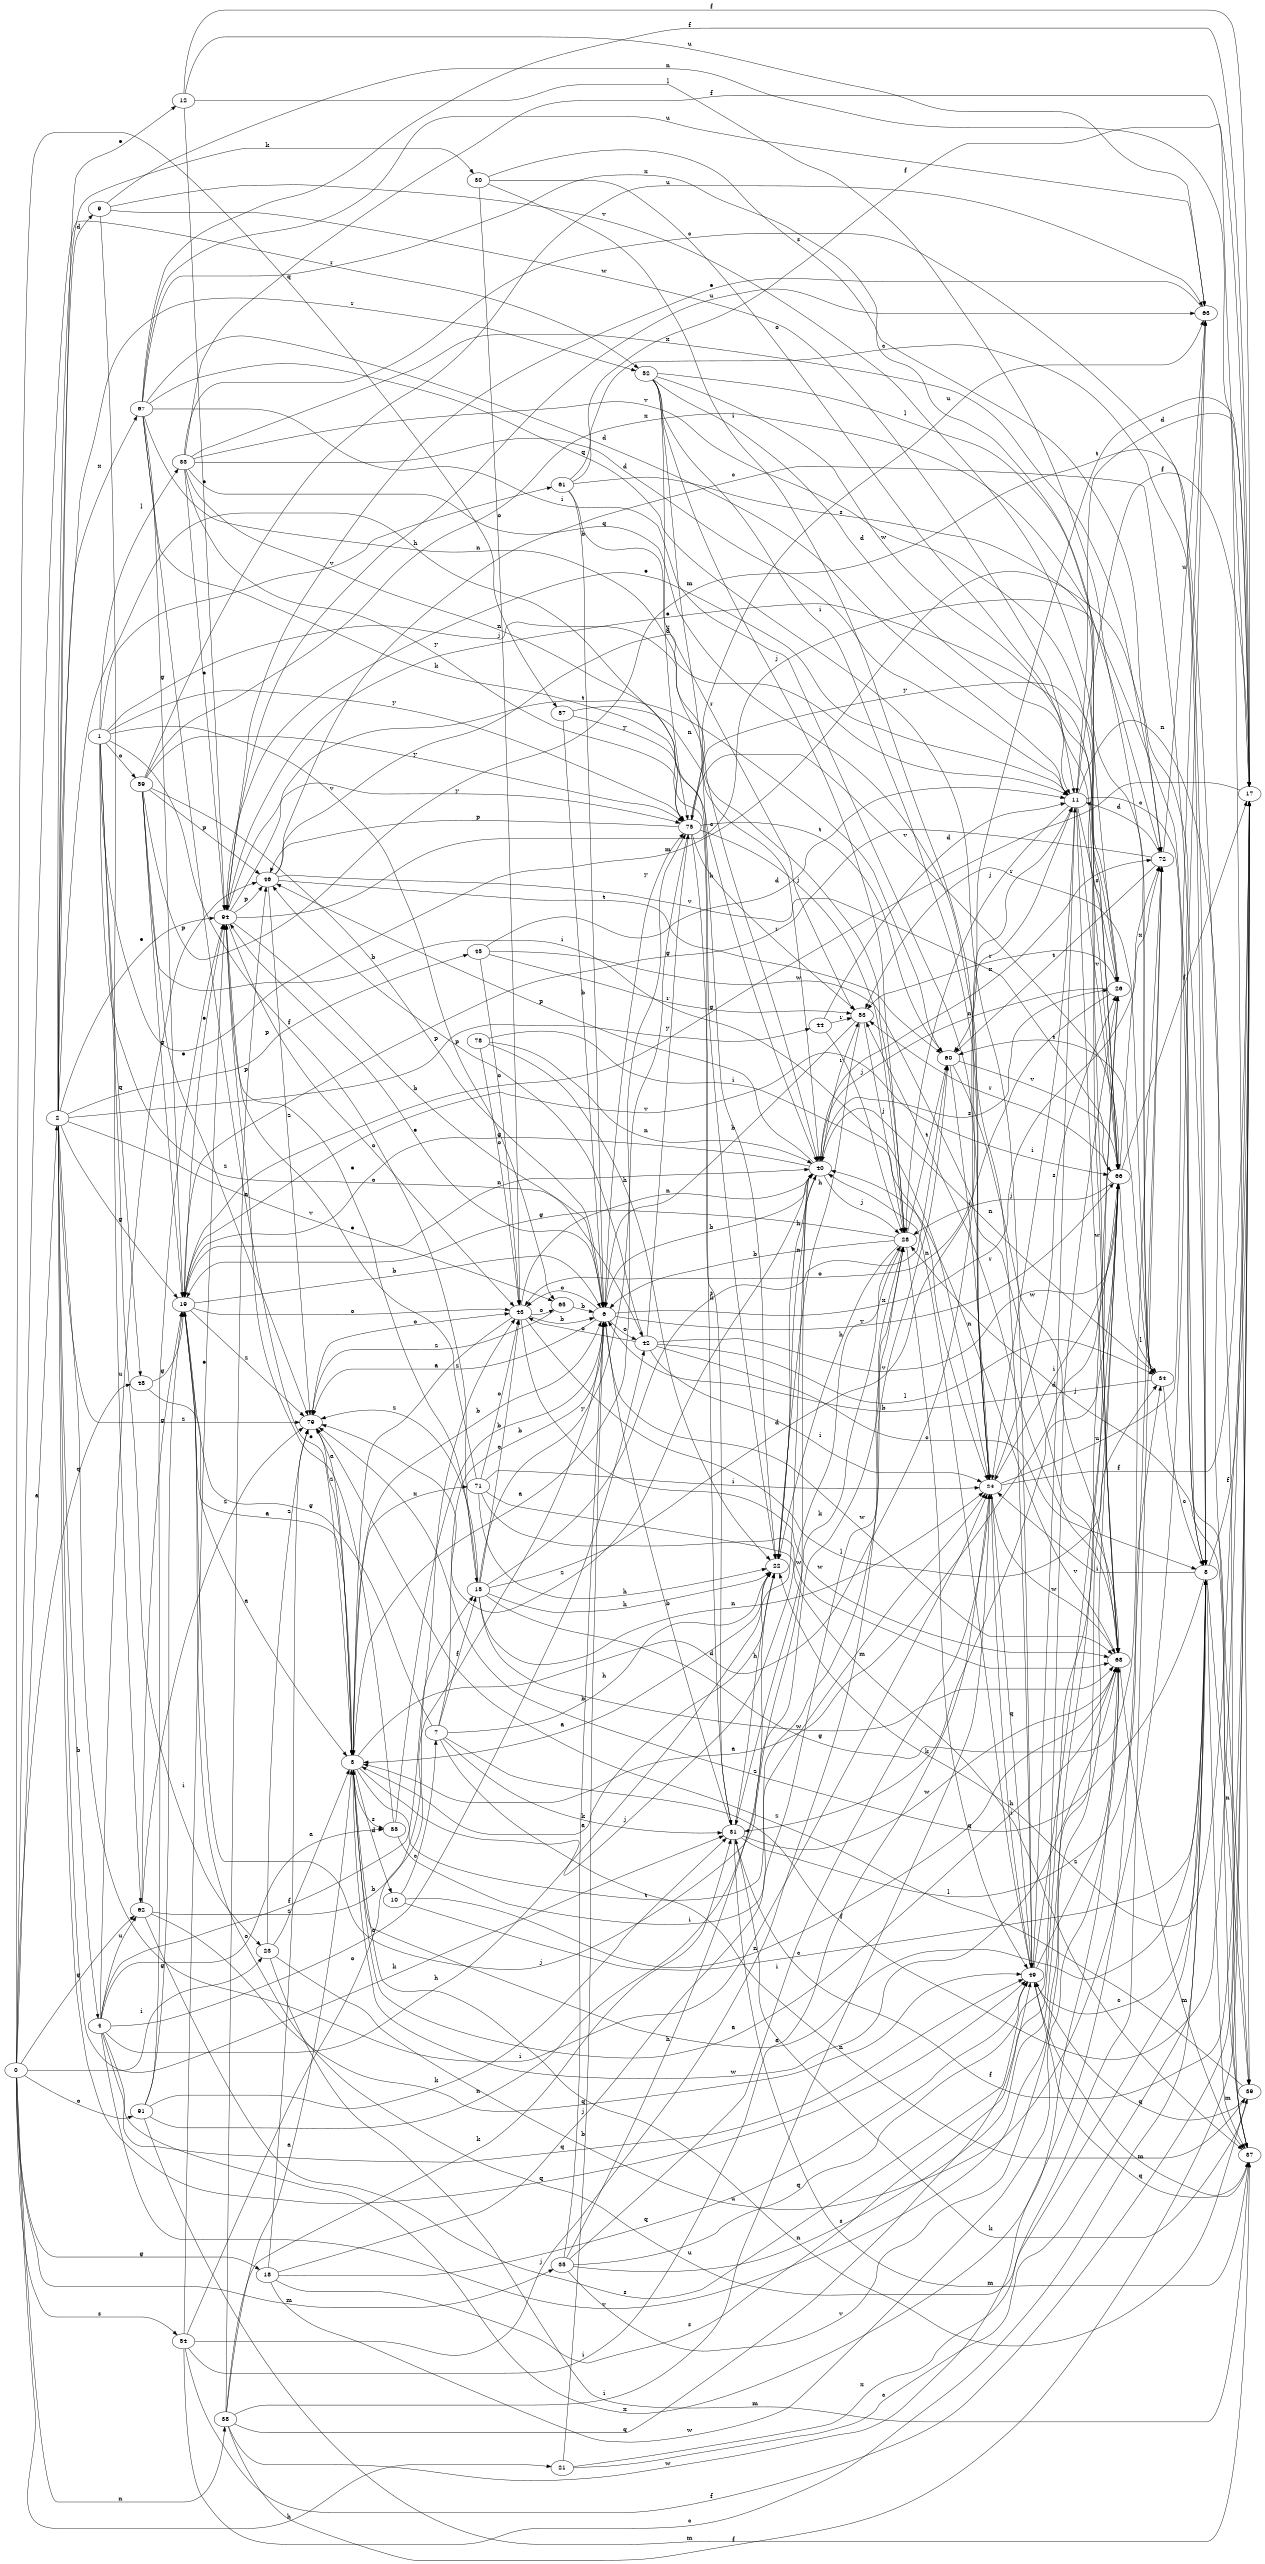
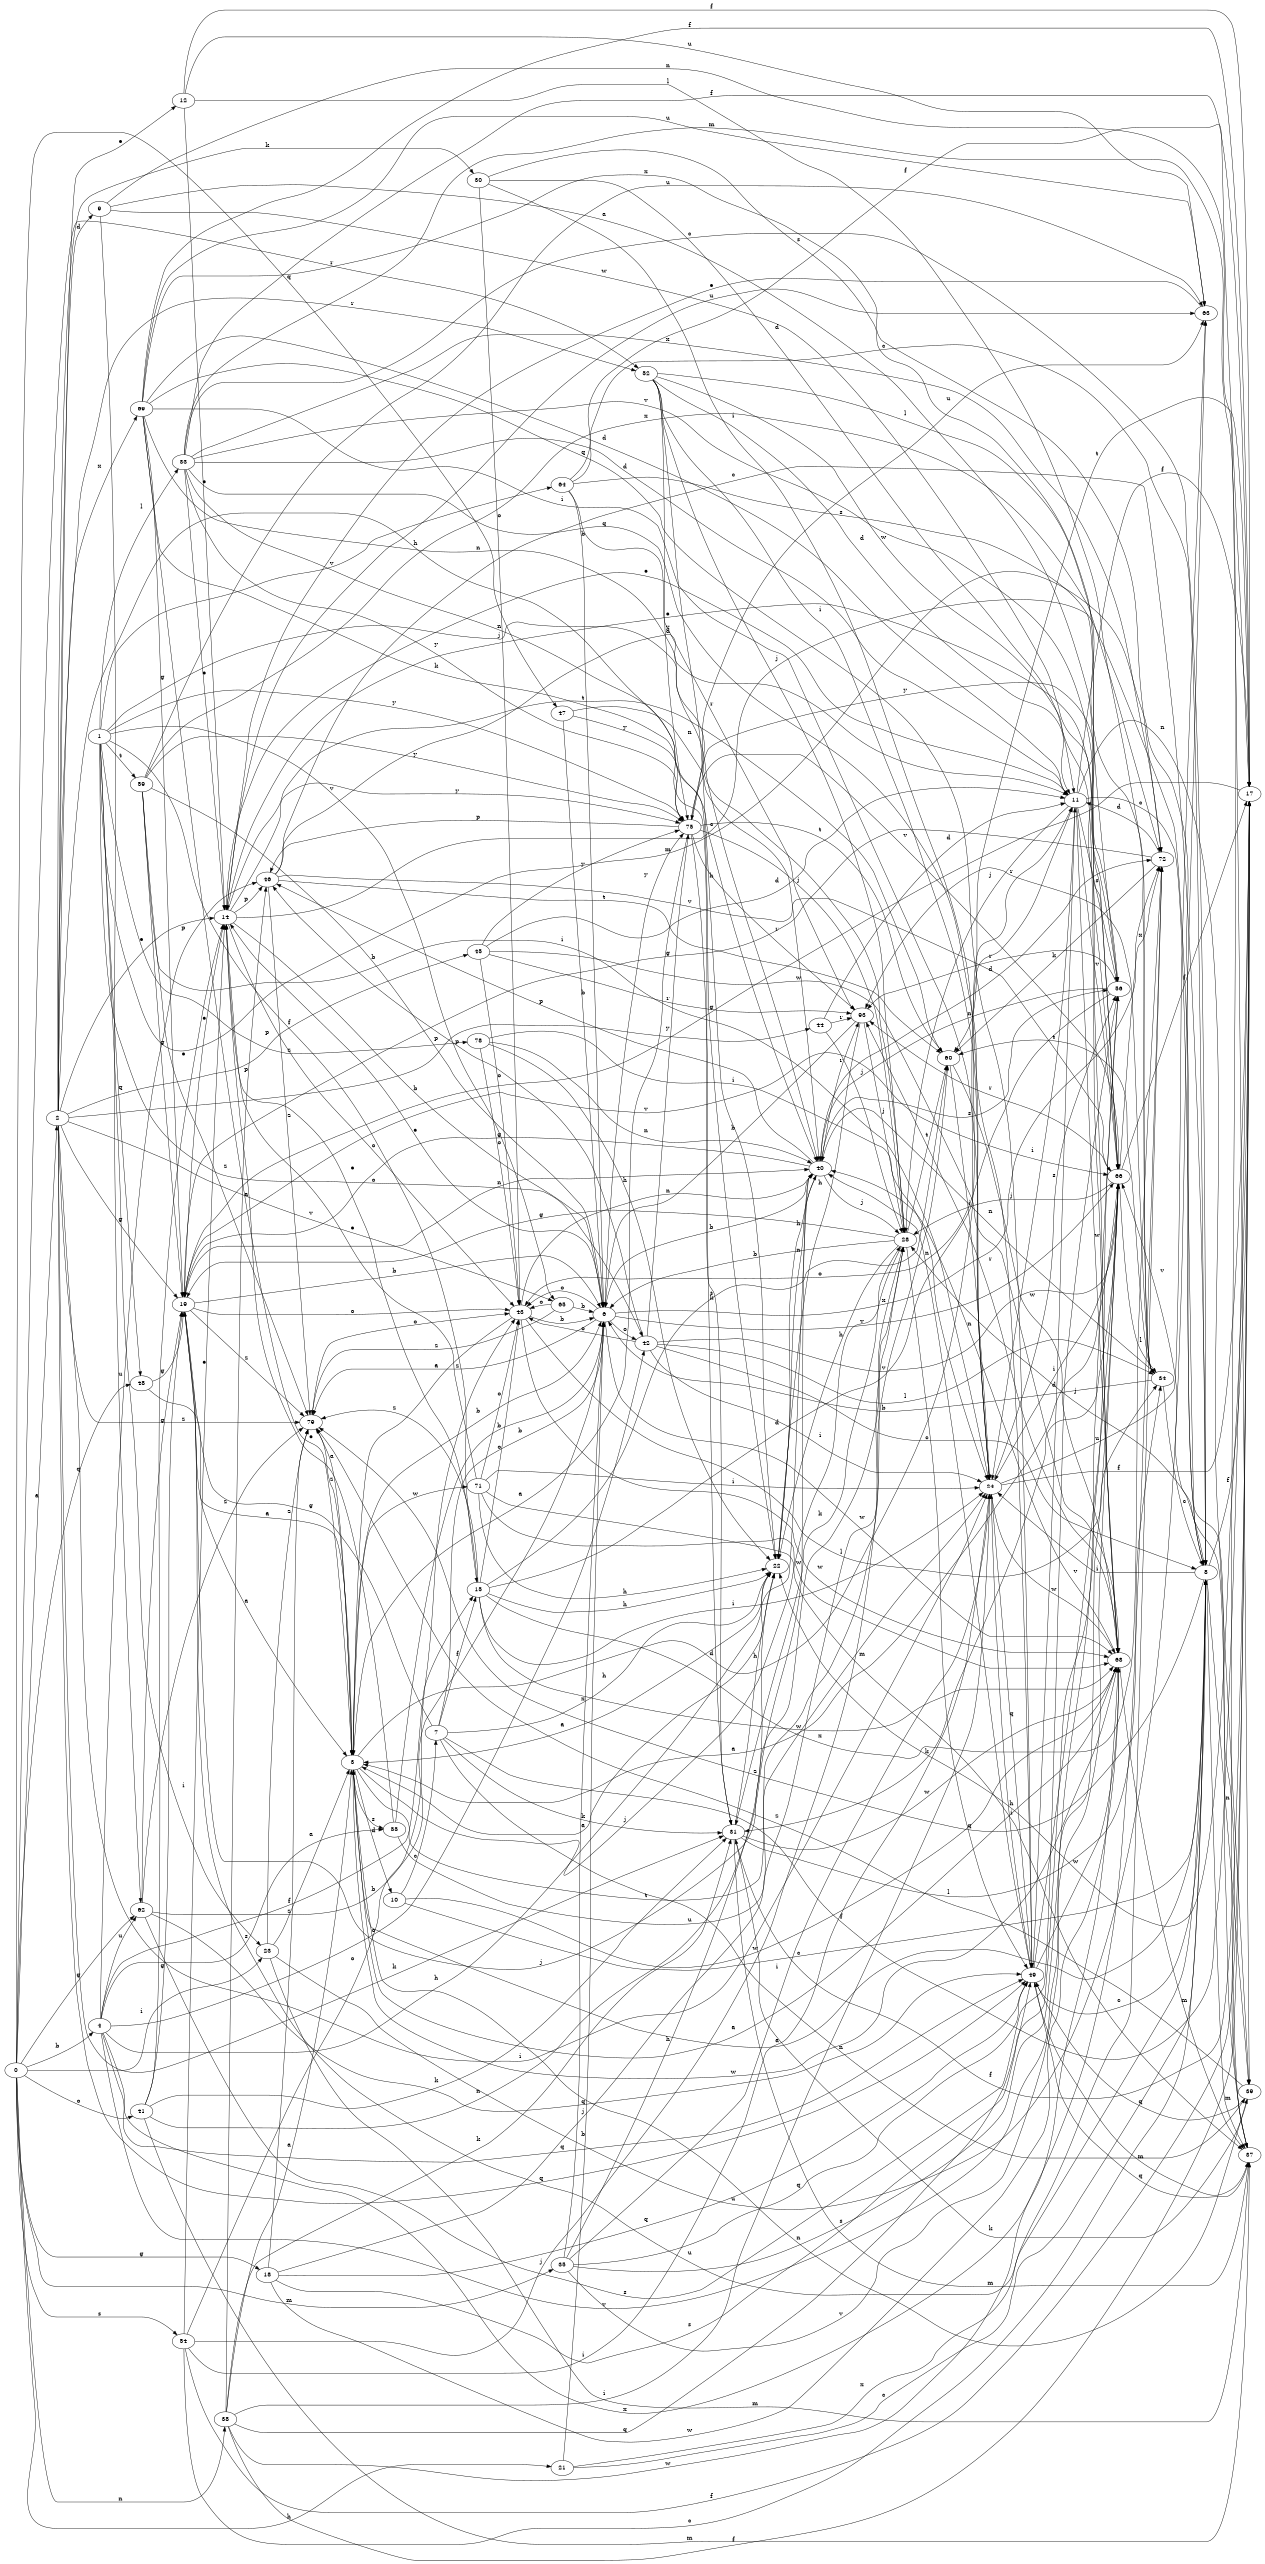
(604, 215) -> (604, 215)
(777, 327) -> (777, 327)
(142, 409) -> (142, 409)
(1182, 420) -> none
(562, 485) -> (562, 485)
(1185, 589) -> none
(562, 713) -> (562, 713)
(1201, 714) -> (1228, 422)
(121, 756) -> (121, 756)
(203, 831) -> none
(225, 917) -> (225, 917)
(1054, 956) -> (1054, 956)
(991, 970) -> (991, 970)
(1119, 989) -> (1119, 989)
none -> (192, 1000)
(862, 1015) -> (862, 1015)
(1049, 1093) -> (1172, 1356)
(626, 1248) -> (570, 875)
(541, 1314) -> (542, 1305)
(415, 1494) -> (415, 1494)
(625, 1527) -> none
(69, 1570) -> (60, 2054)
(658, 1578) -> none
(733, 1604) -> (733, 1604)
(583, 1699) -> (583, 1699)
(820, 1736) -> (820, 1736)
(1076, 1862) -> (1076, 1862)
(690, 1920) -> (690, 1920)
(246, 1936) -> (246, 1936)
(755, 1949) -> (755, 1949)
(142, 2111) -> (142, 2111)
